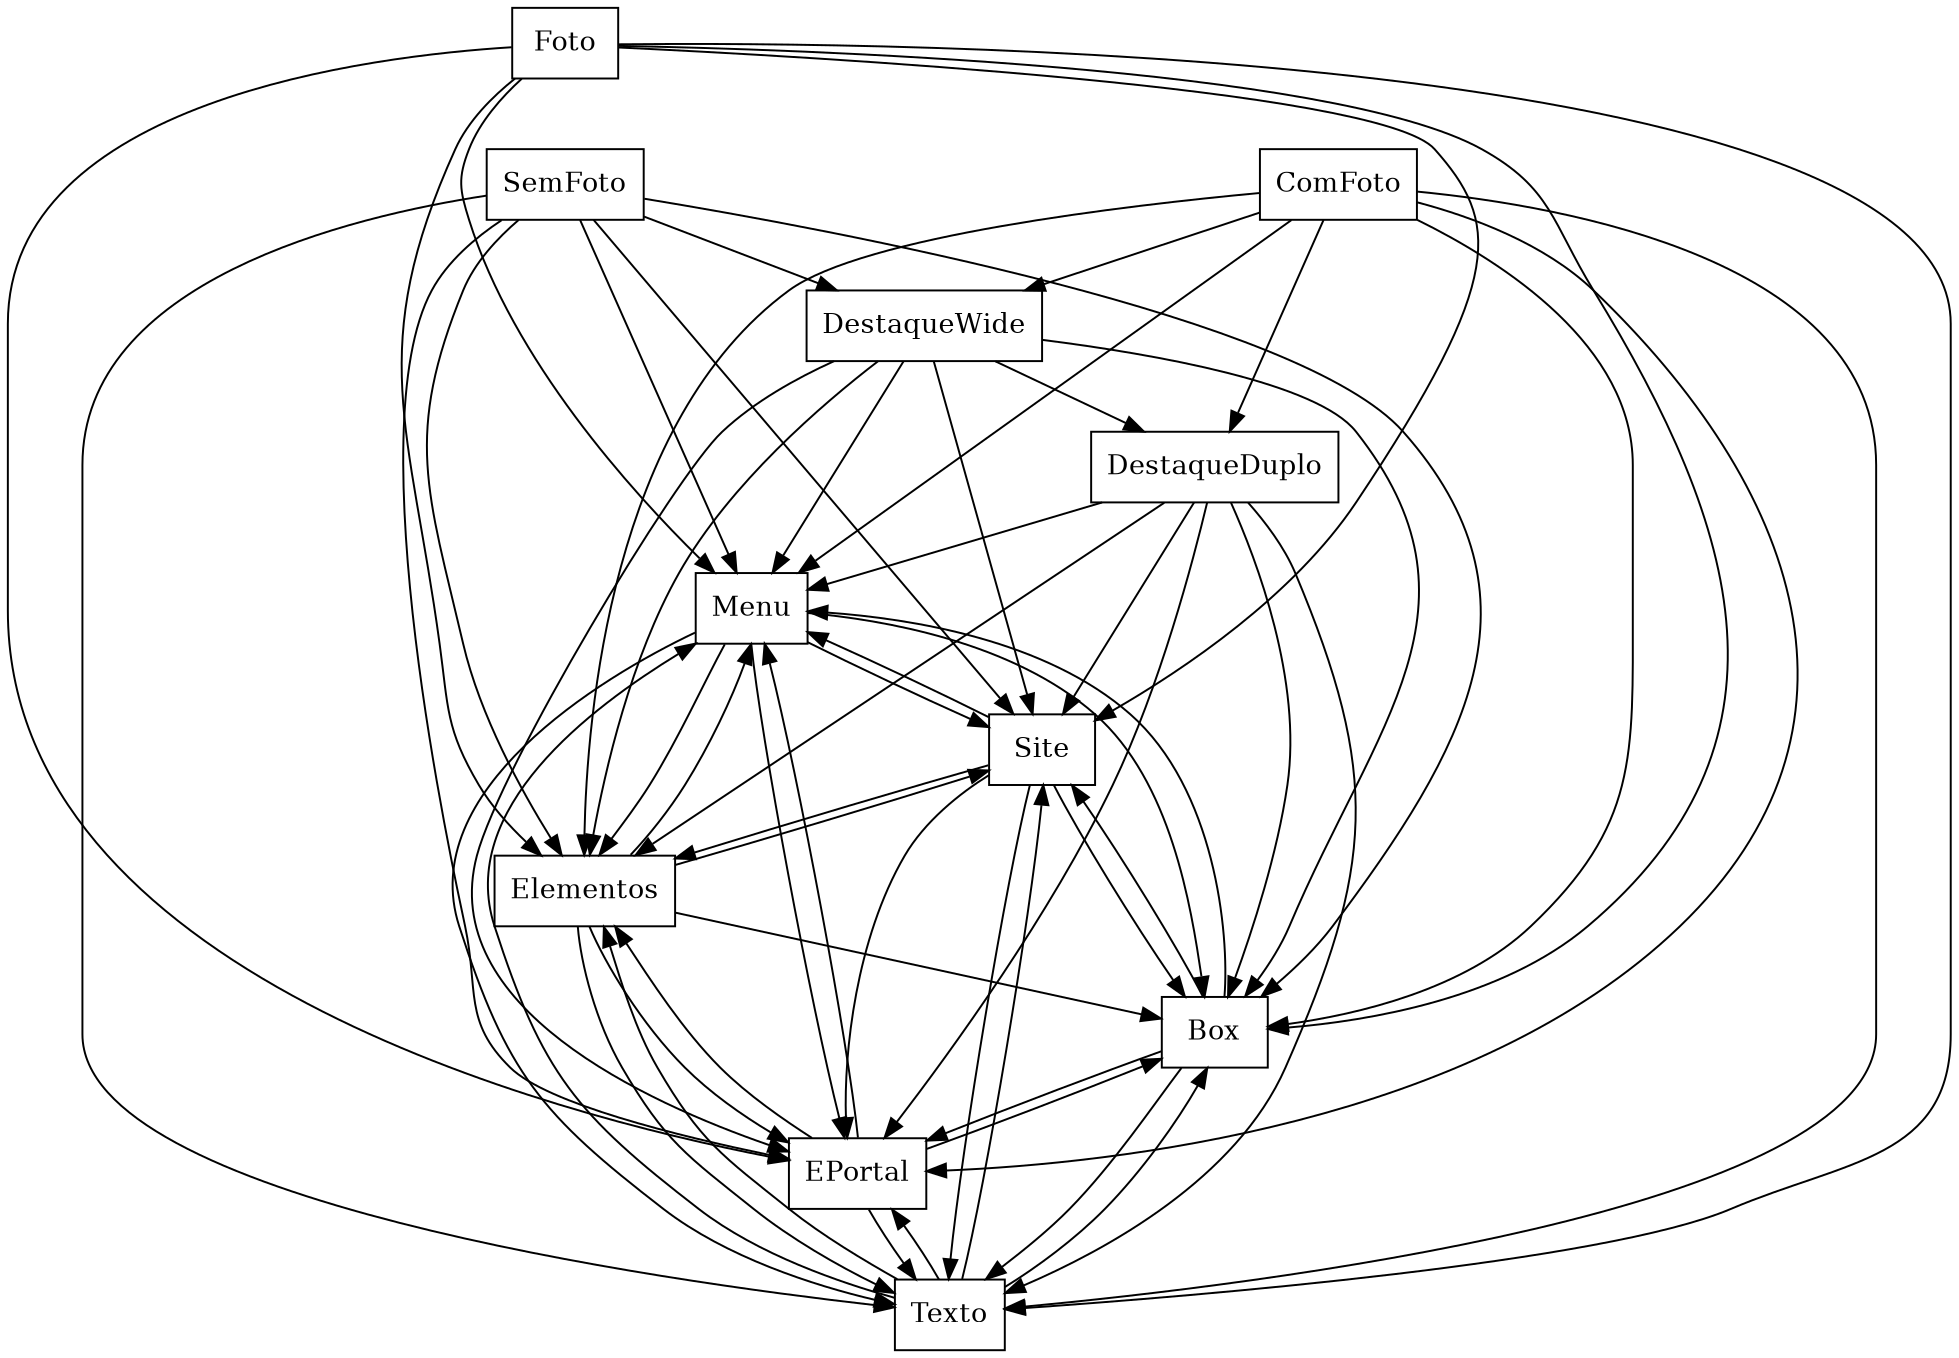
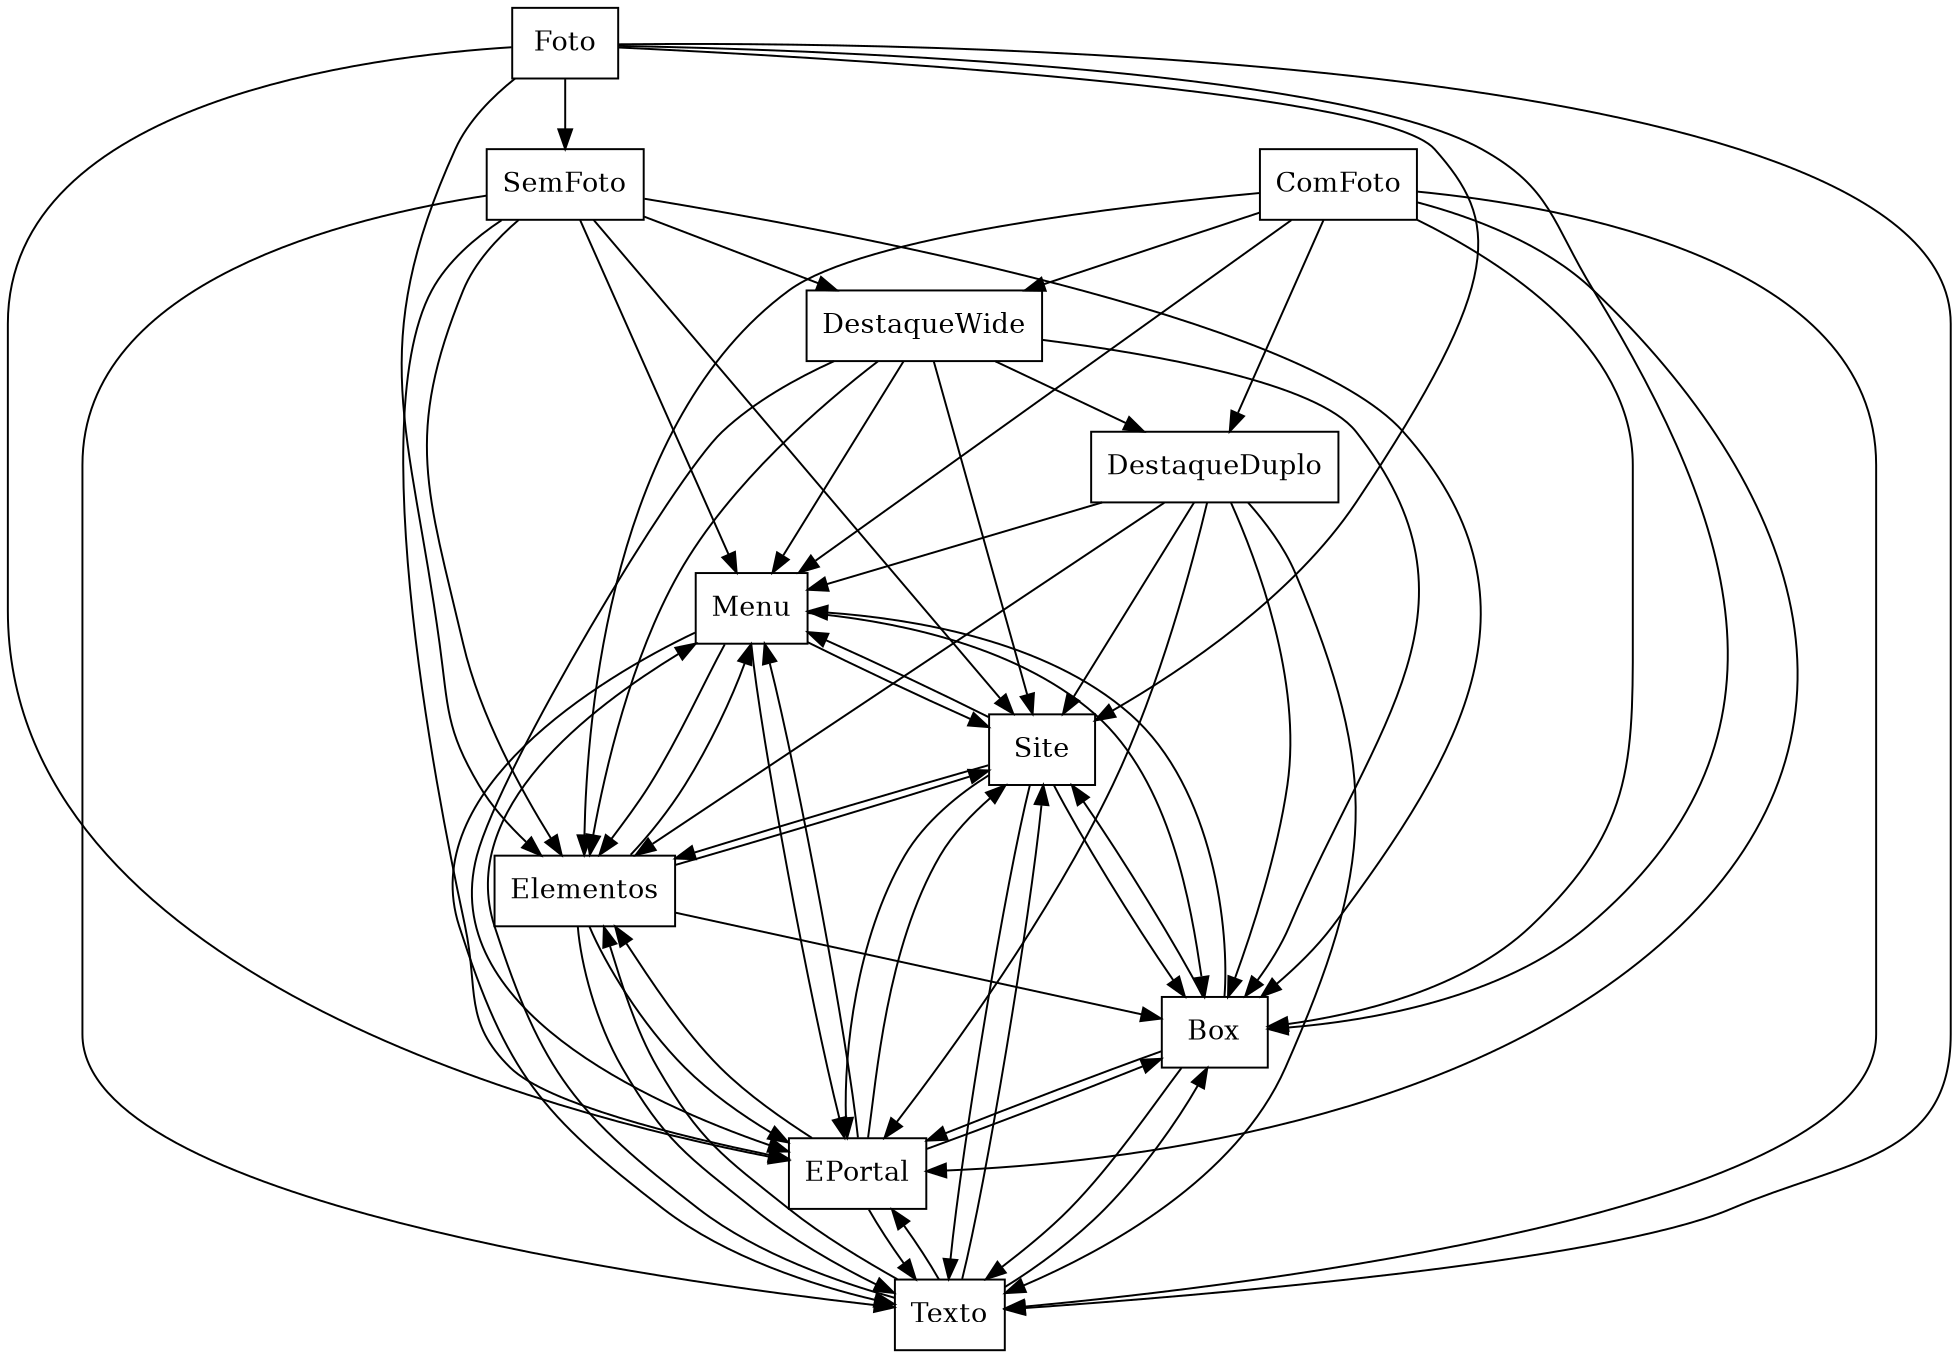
(521, 334) -> (565, 104)
none -> (902, 947)
